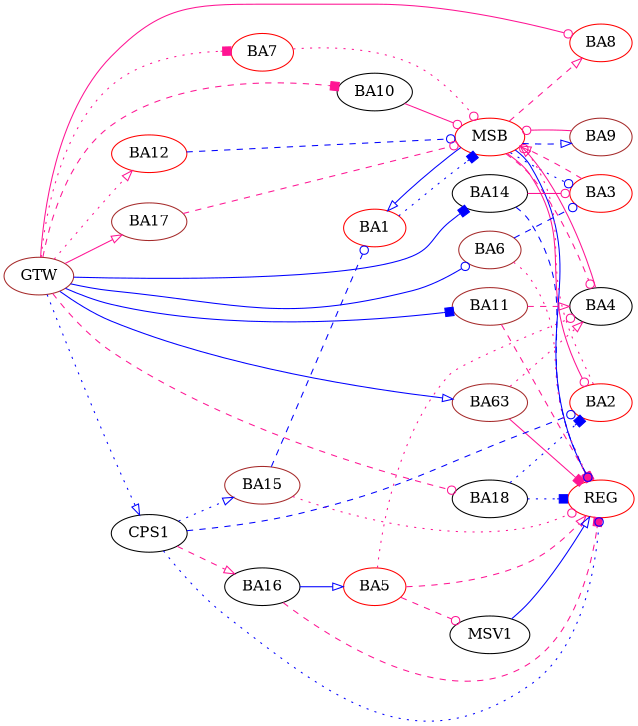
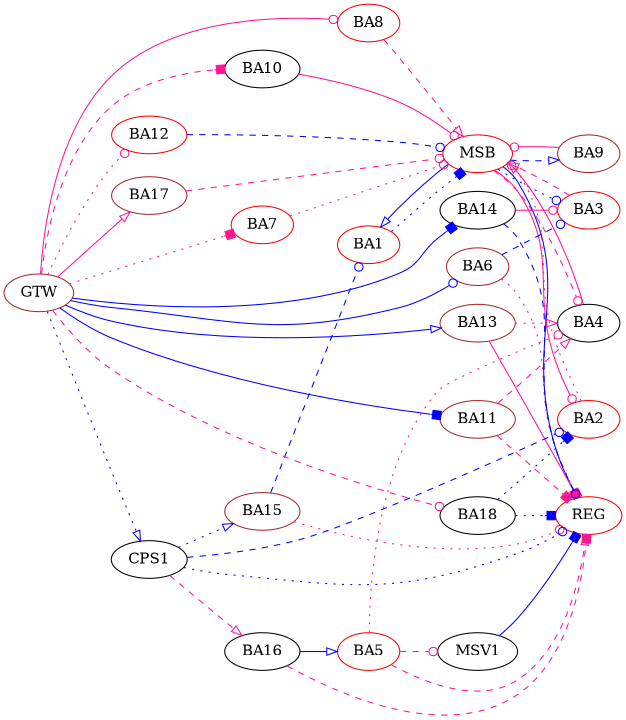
(542, 93) -> (420, 84)
(89, 219) -> (80, 213)
(490, 403) -> (478, 323)
(551, 575) -> (539, 592)
